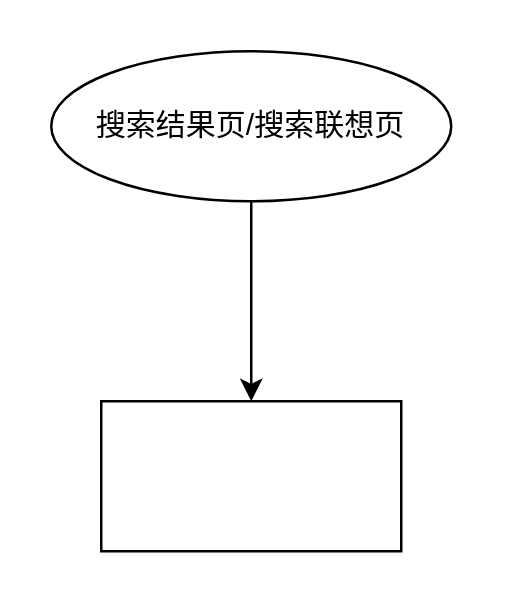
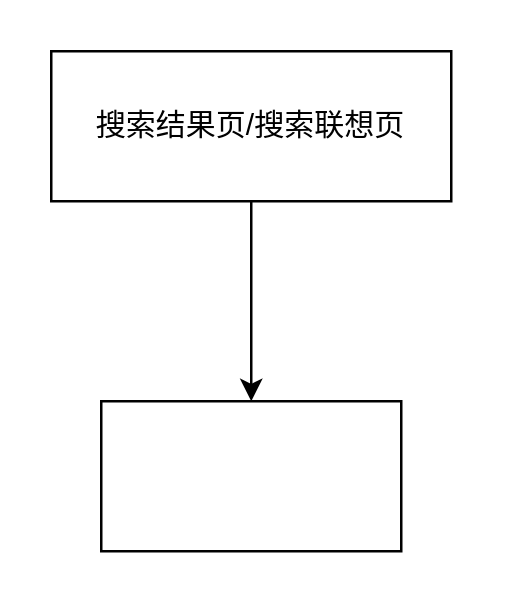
(251, 126) -> (251, 126)
